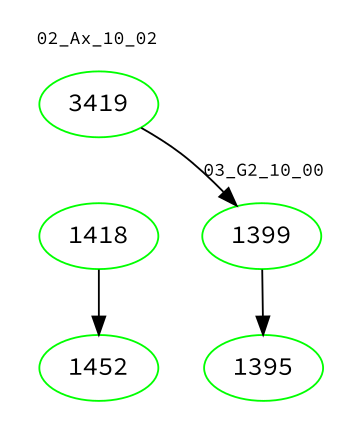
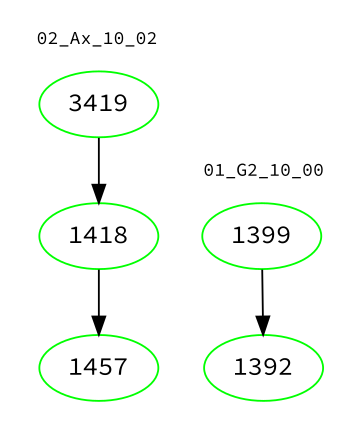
(201, 170) -> (99, 161)
(265, 171) -> (265, 171)
(99, 368) -> (99, 368)
(264, 368) -> (264, 368)
